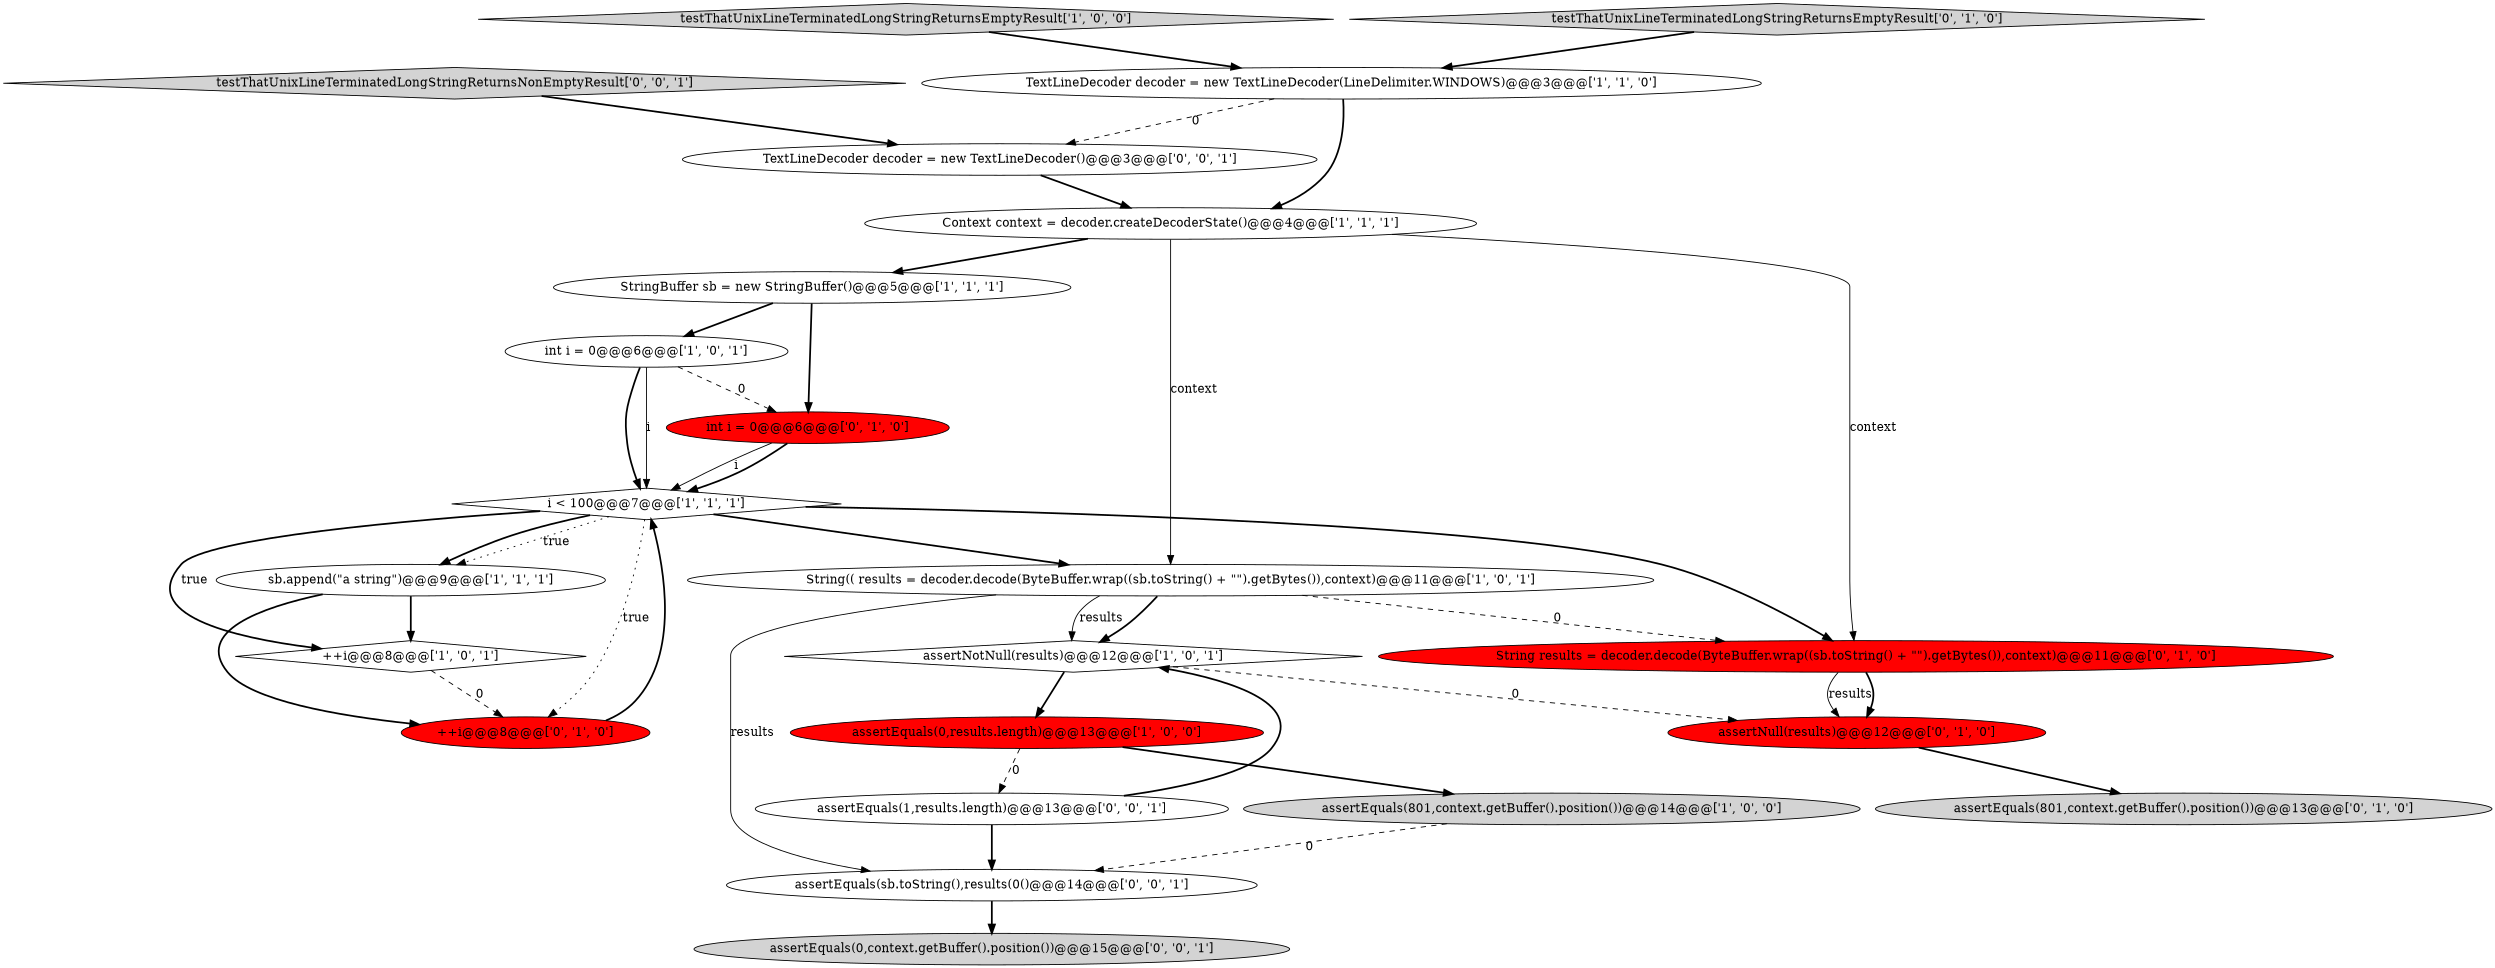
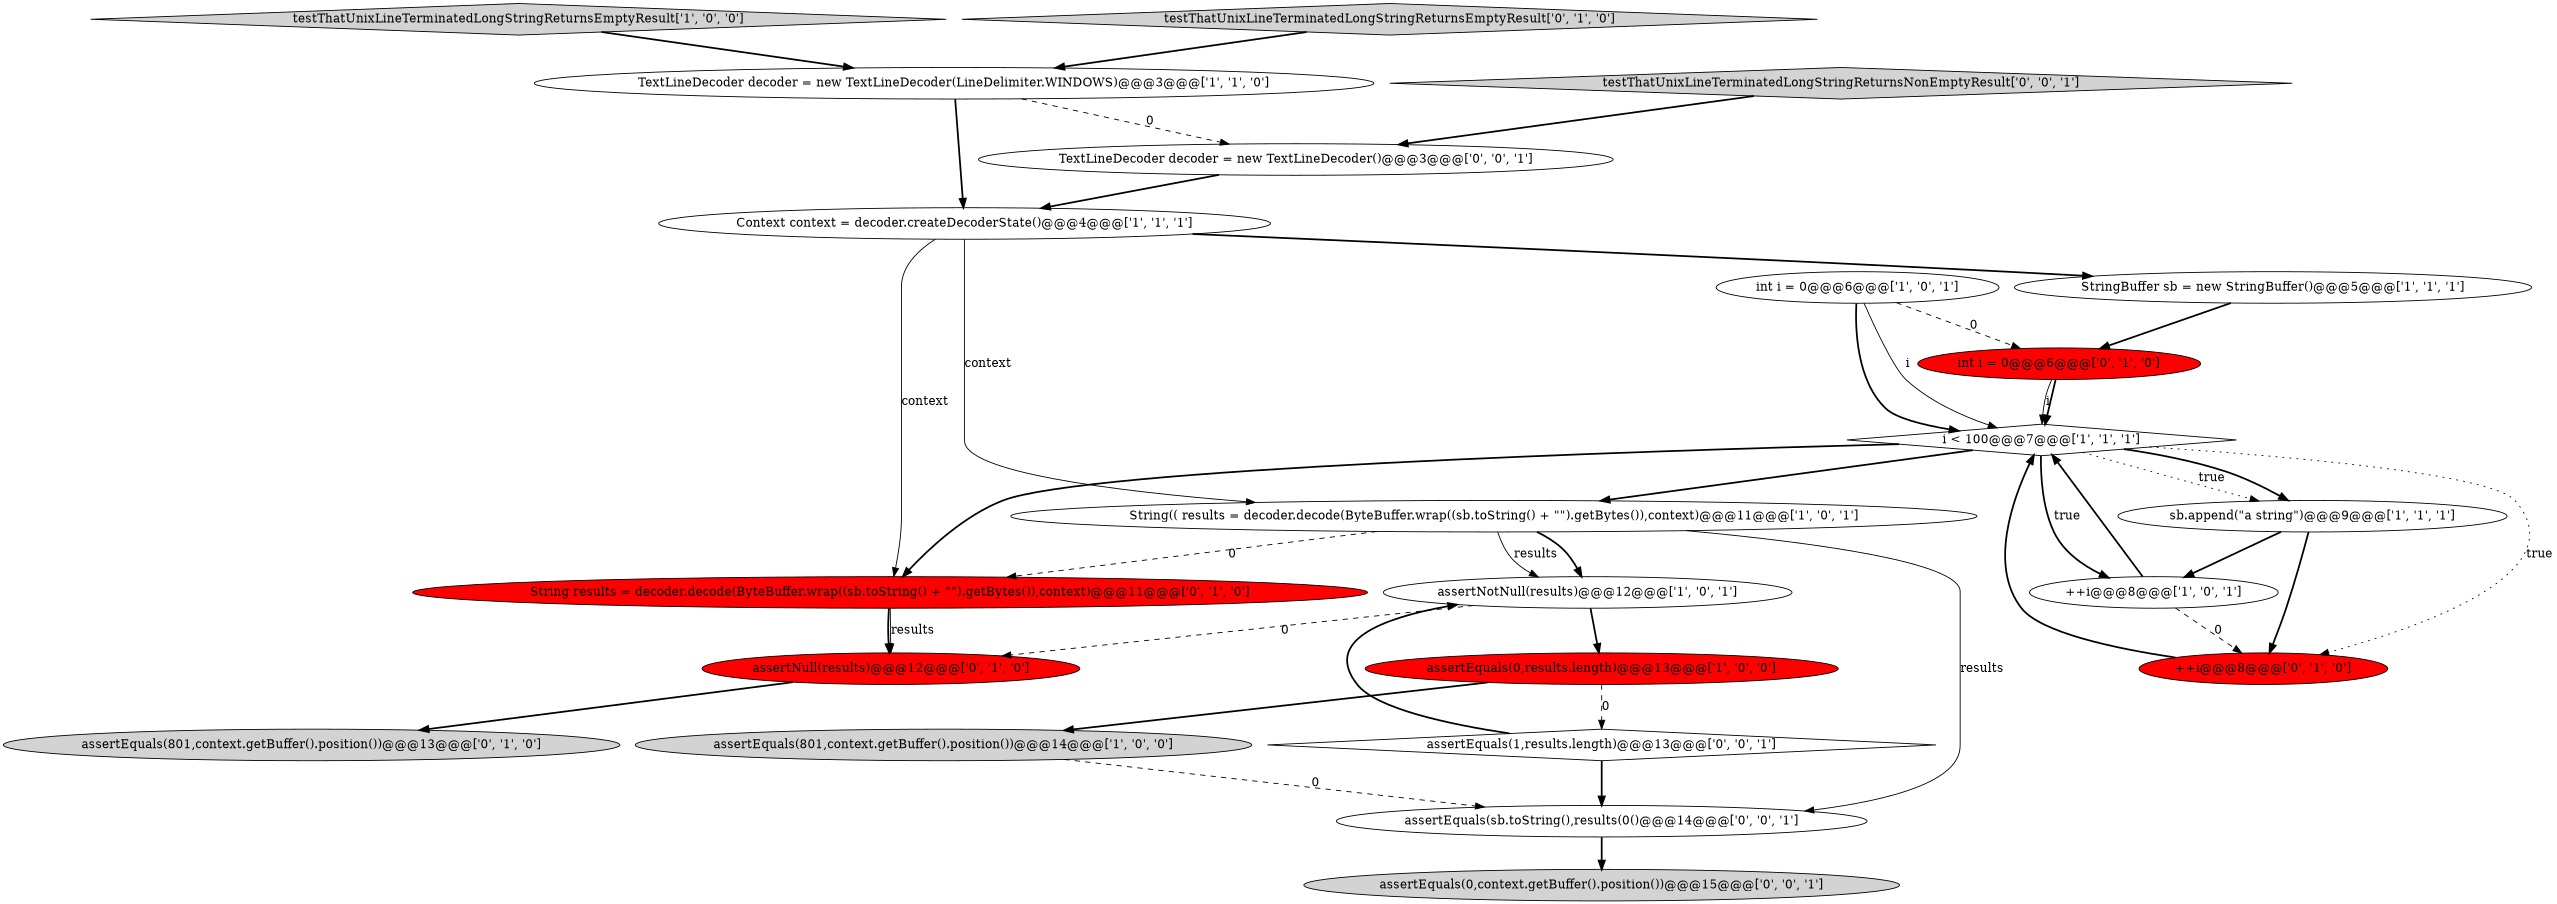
(733, 318) -> none
none -> (2100, 519)
(411, 656) -> (2154, 592)
(1073, 656) -> (1588, 592)
(992, 809) -> (1602, 745)
